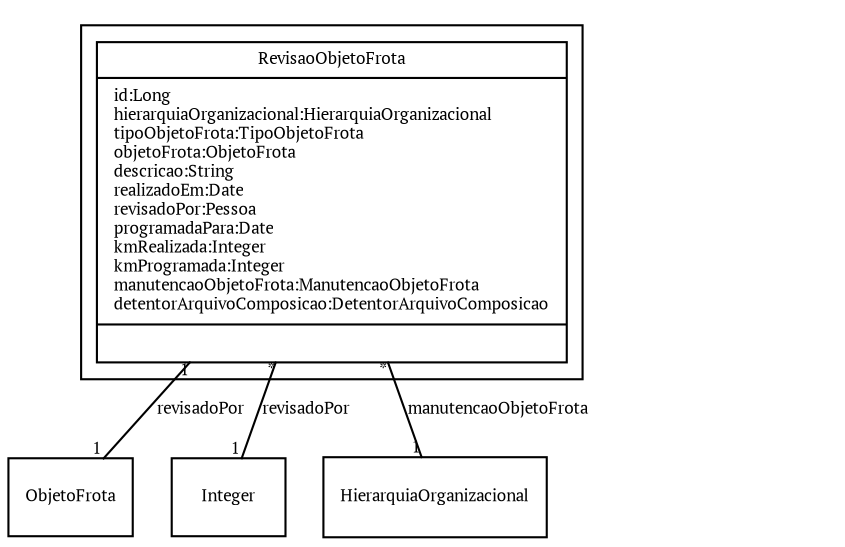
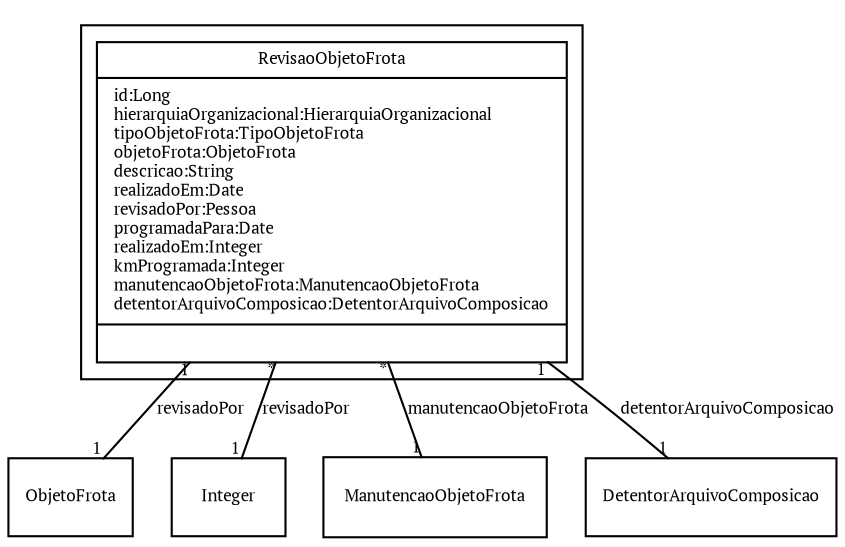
(191, 248) -> (189, 248)
(435, 497) -> (435, 497)
none -> (711, 497)
